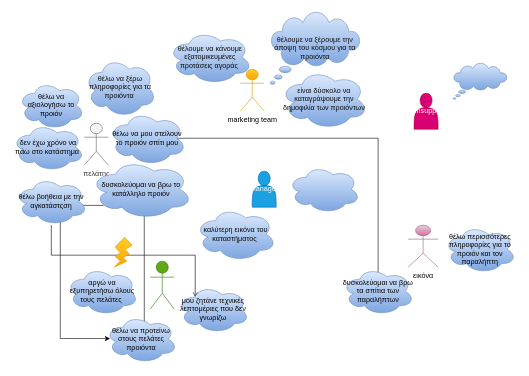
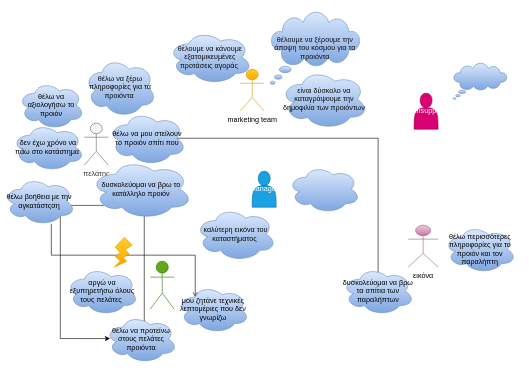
(147, 138) -> (147, 138)
(51, 201) -> (39, 201)
